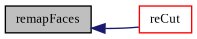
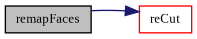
(122, 28) -> (108, 10)
